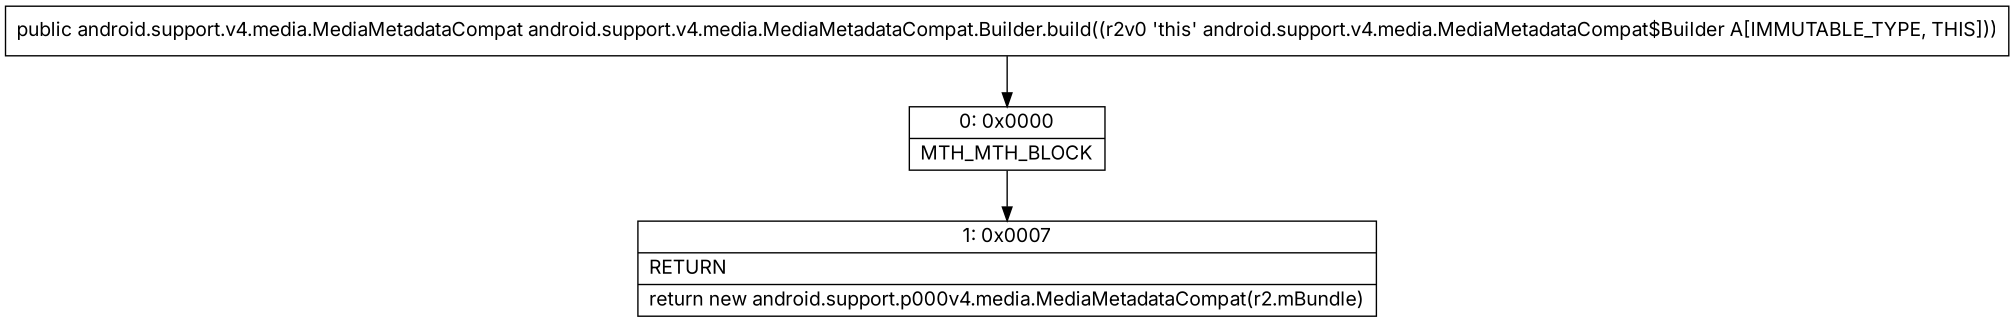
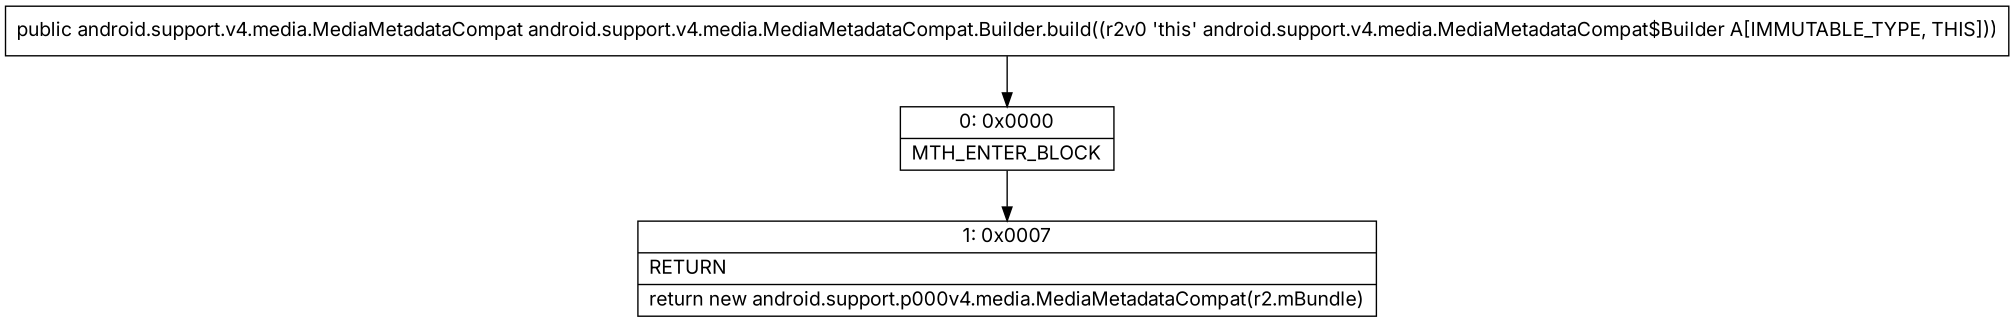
(1007, 154) -> (1007, 154)
